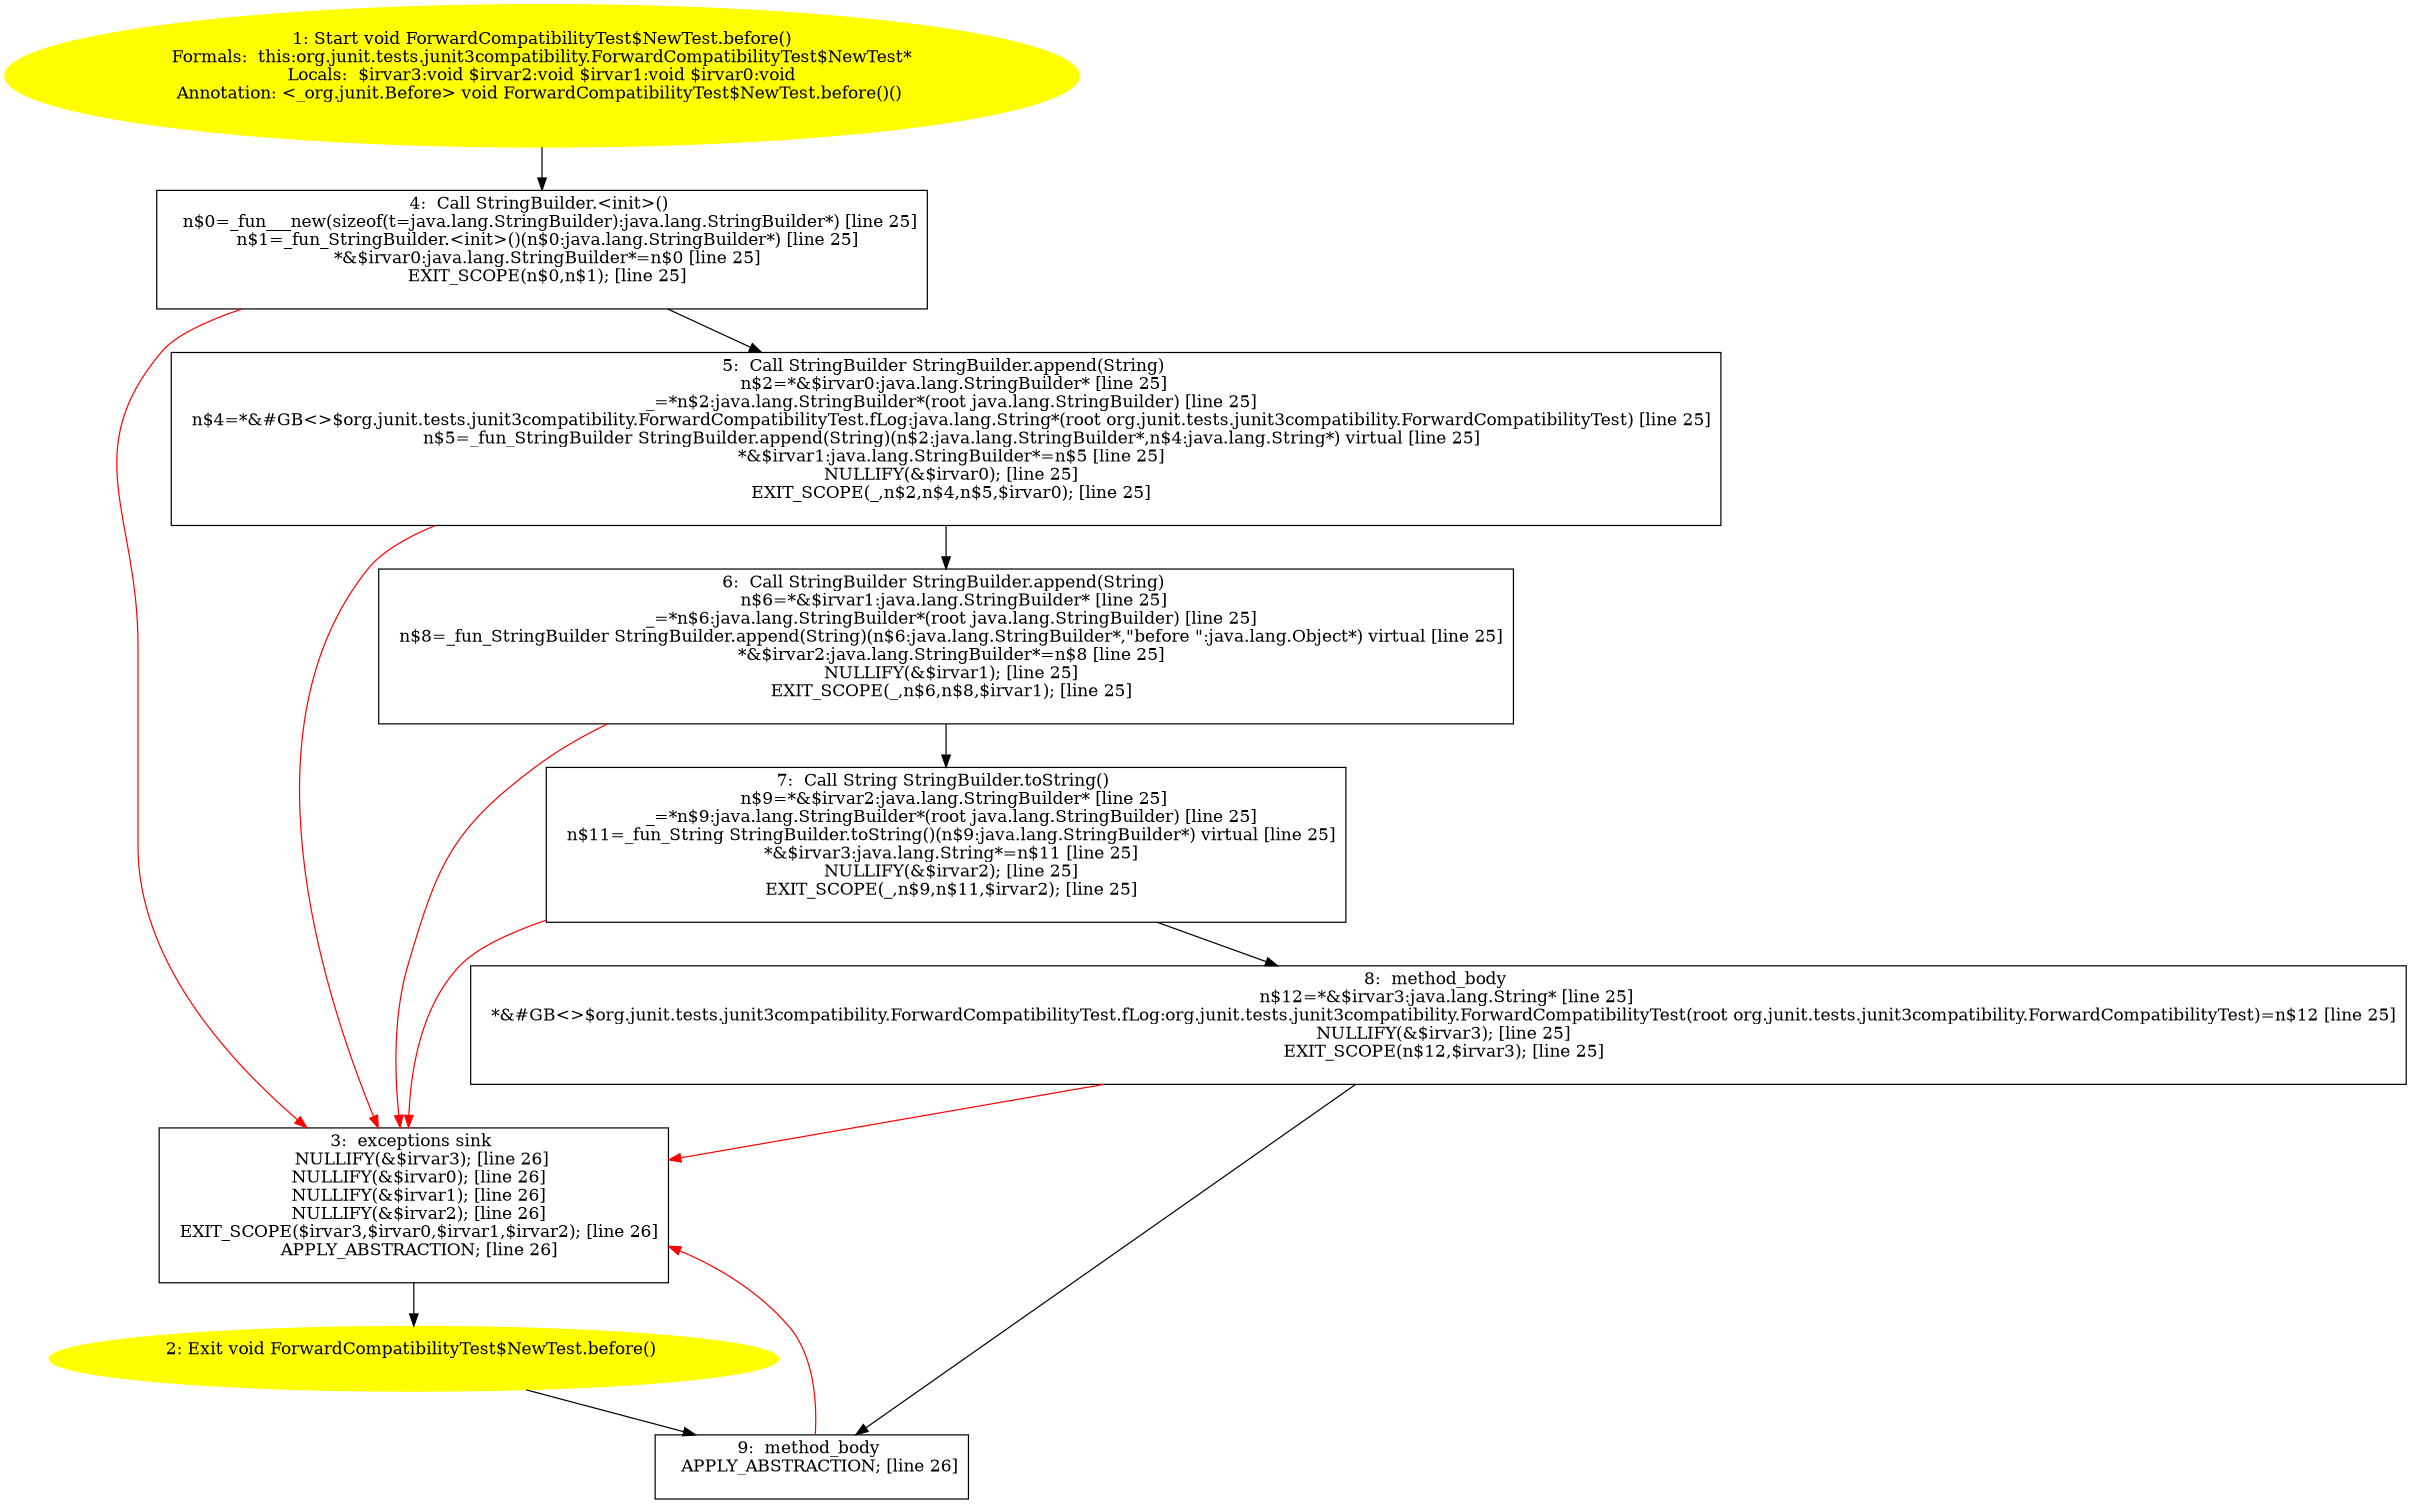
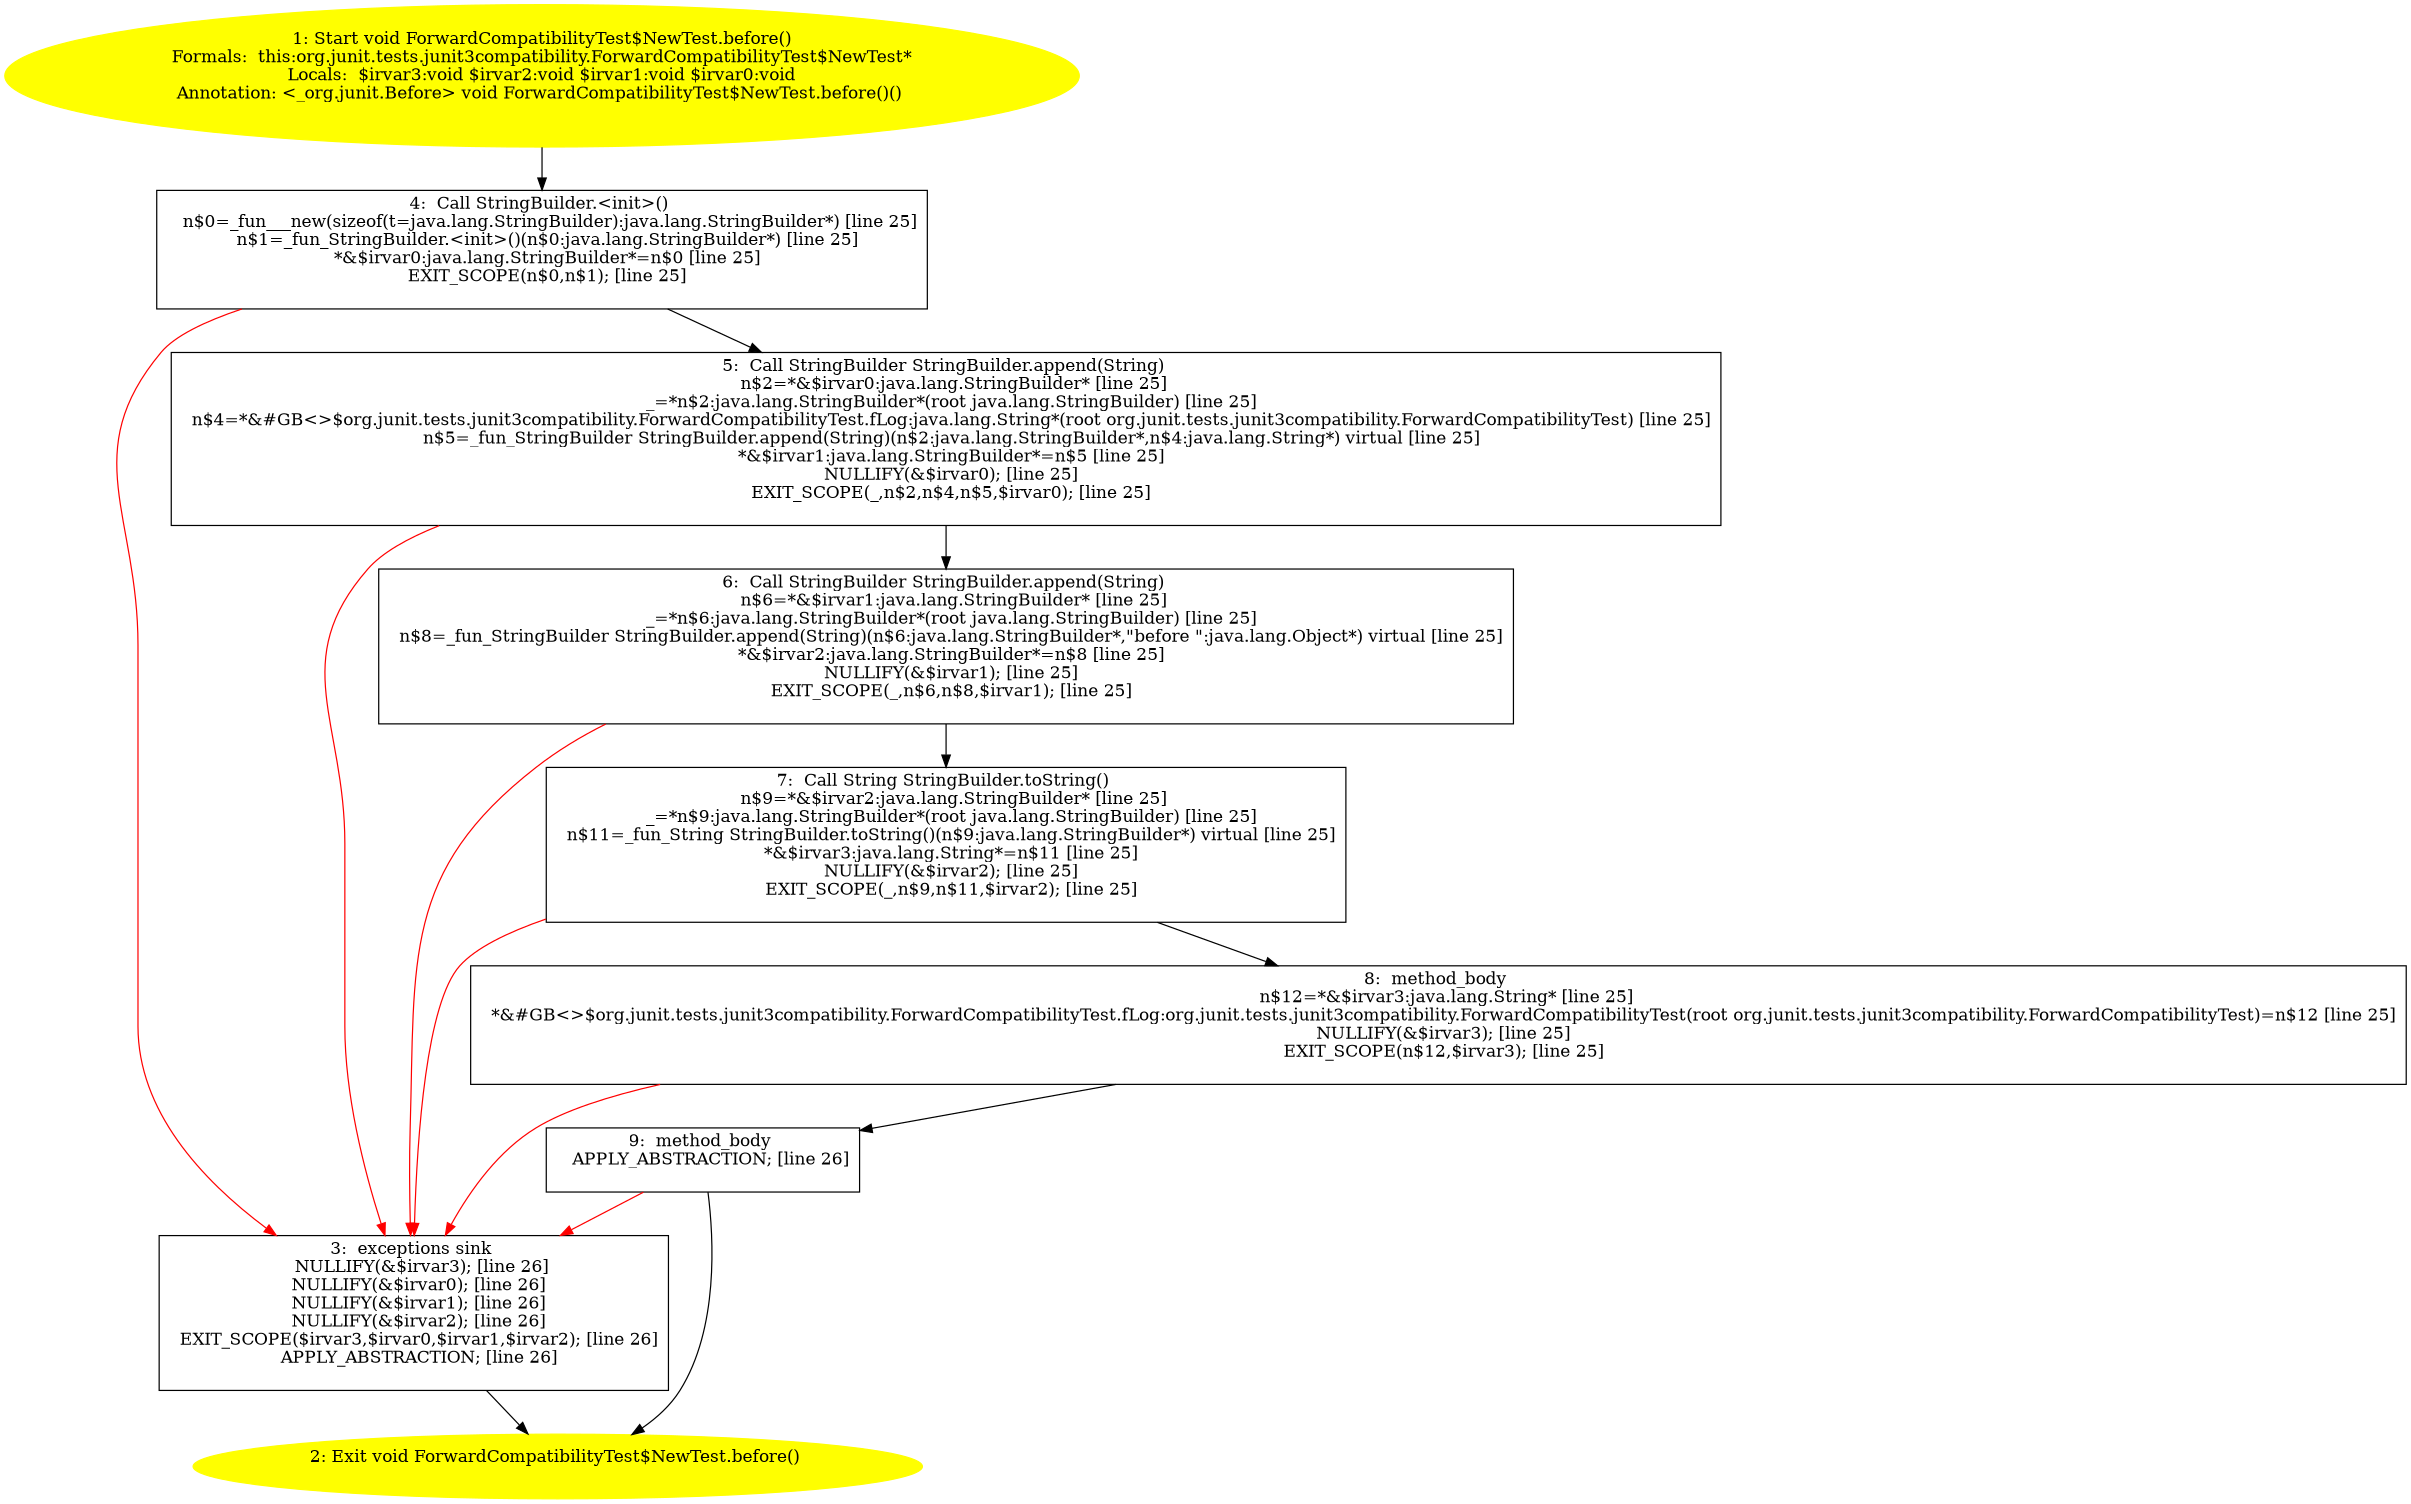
(605, 1411) -> (706, 1320)
